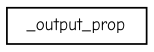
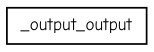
(77, 26) -> (77, 26)
